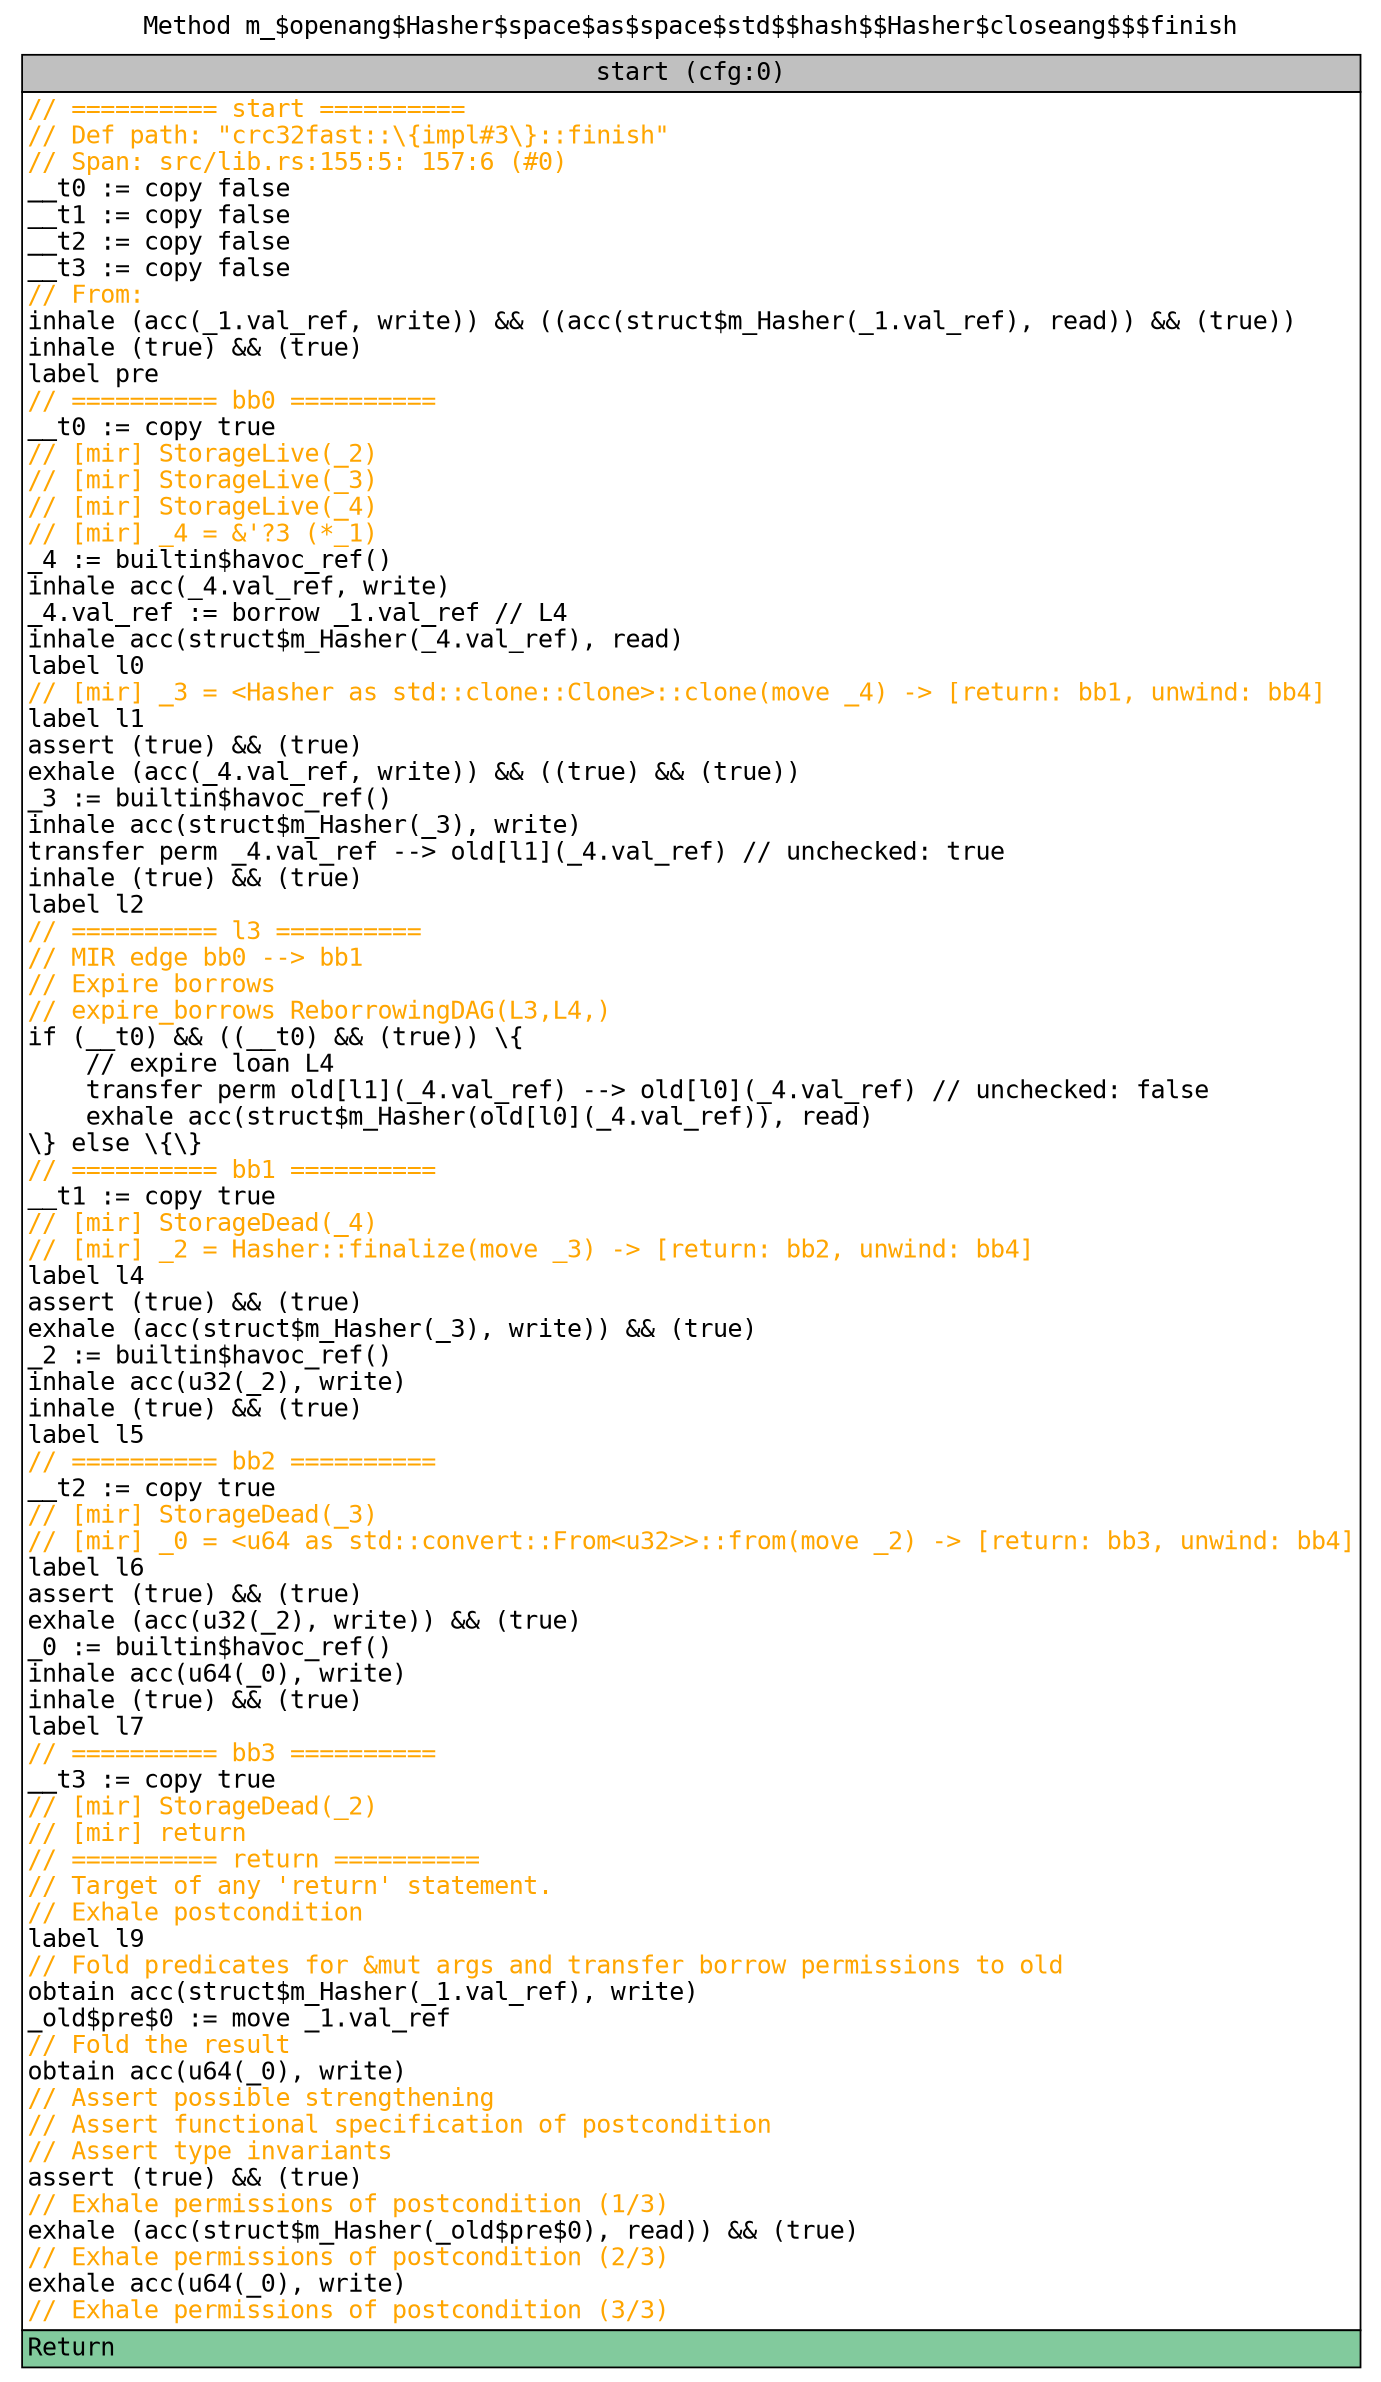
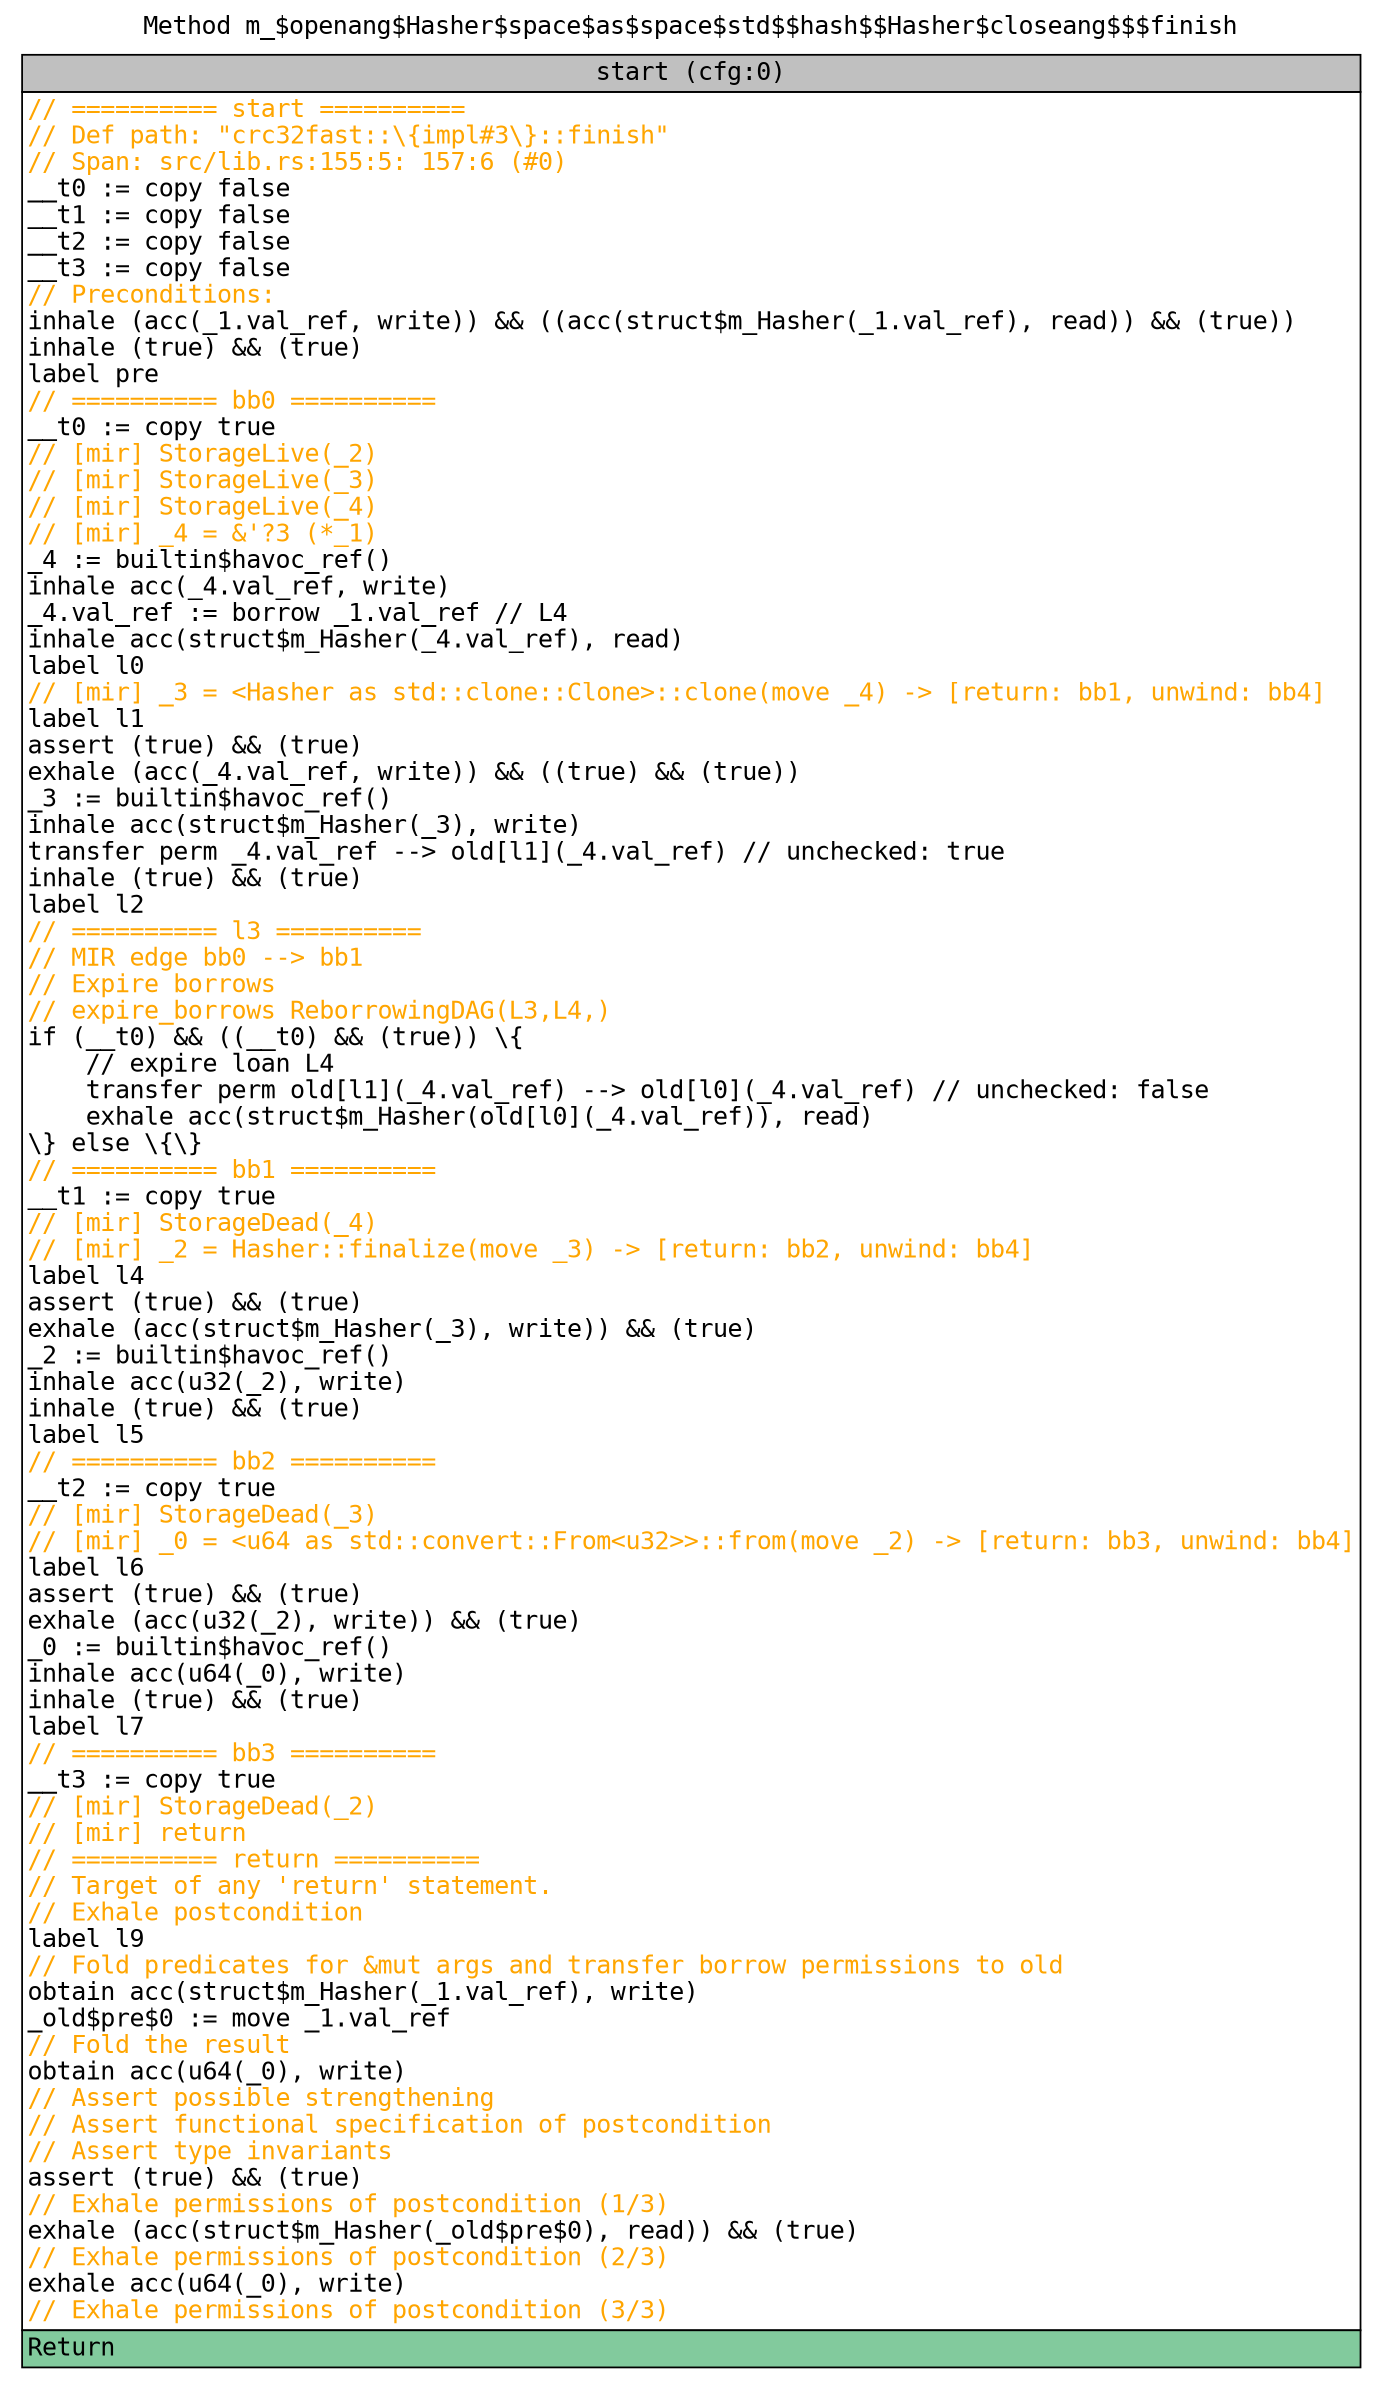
(87, 295) -> (152, 295)
